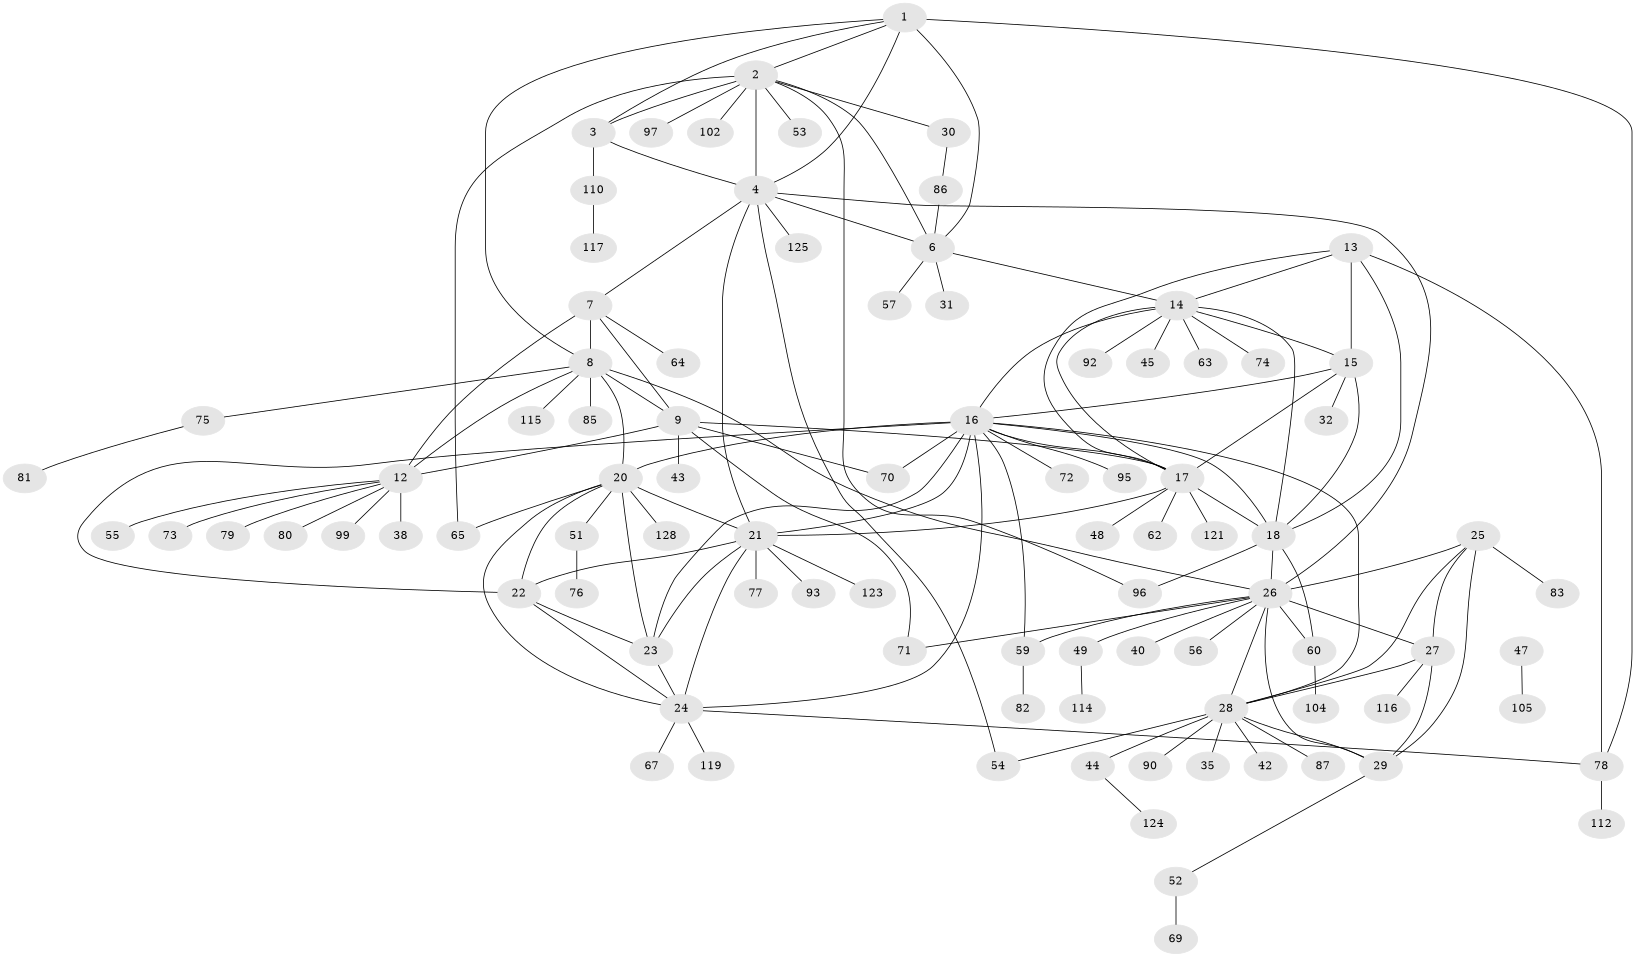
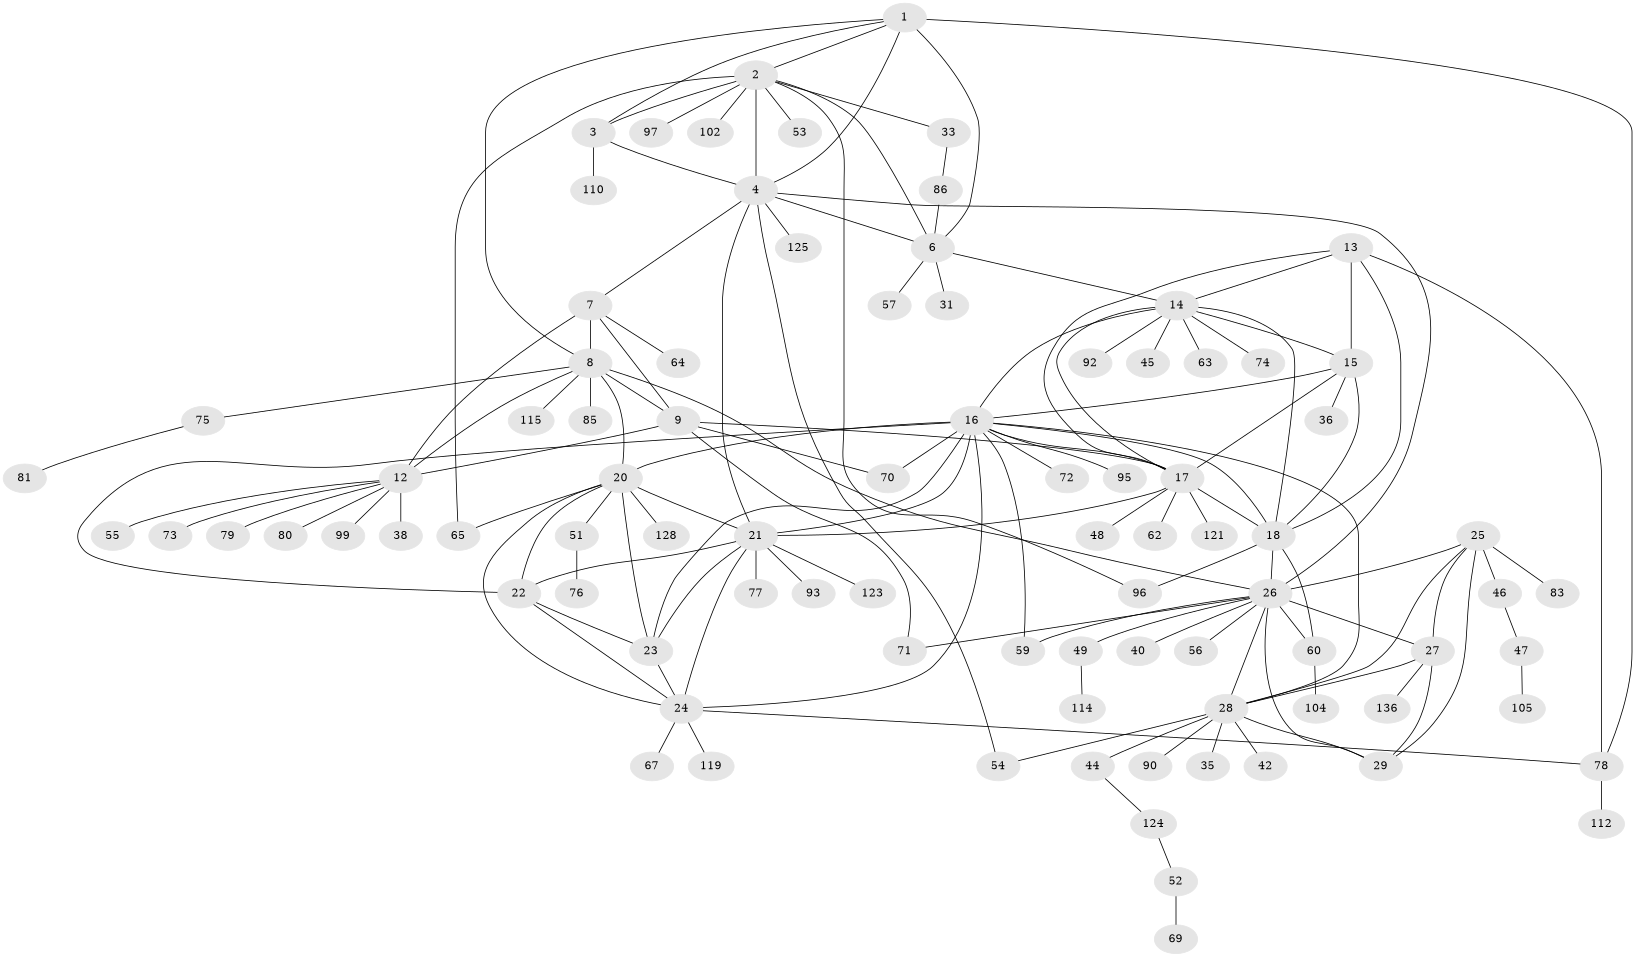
(949, 133) -> (949, 133)
(594, 248) -> none
(1326, 421) -> (1326, 421)
(678, 478) -> none
none -> (1500, 594)
(1023, 709) -> none
(1387, 709) -> (1387, 709)
(1323, 766) -> none
(1278, 824) -> (1165, 853)
